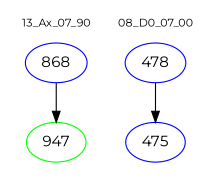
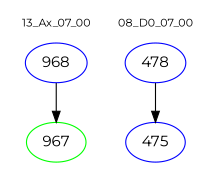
(57, 24) -> (57, 24)
(56, 63) -> (56, 63)
(56, 142) -> (56, 142)
